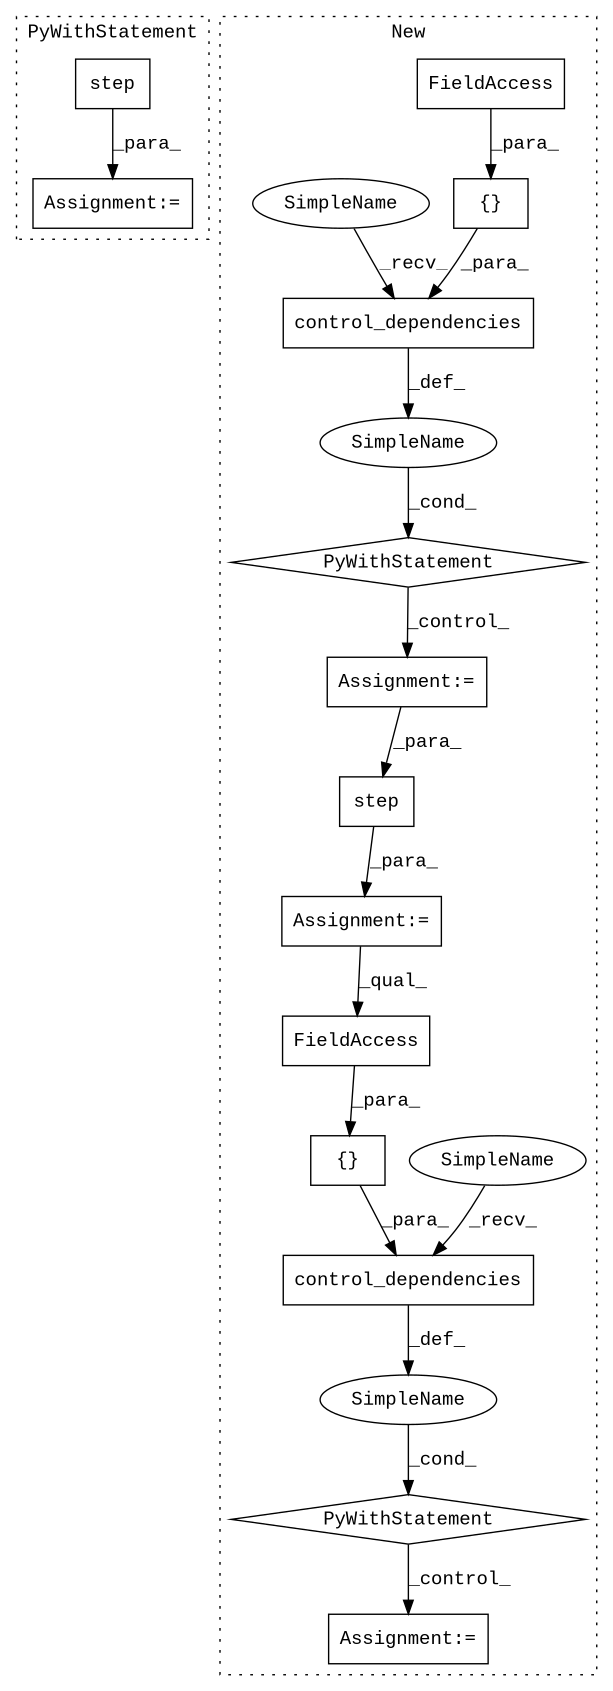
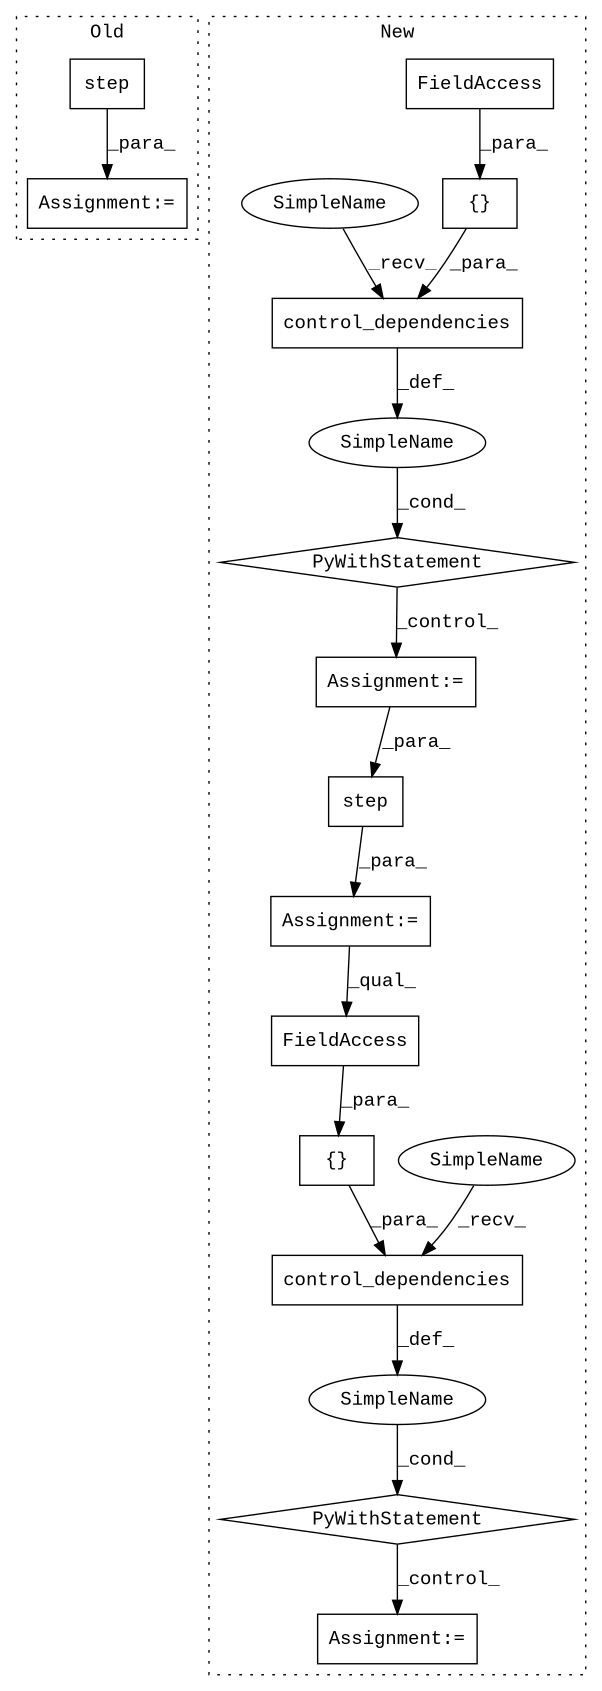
(113, 32) -> (107, 32)
